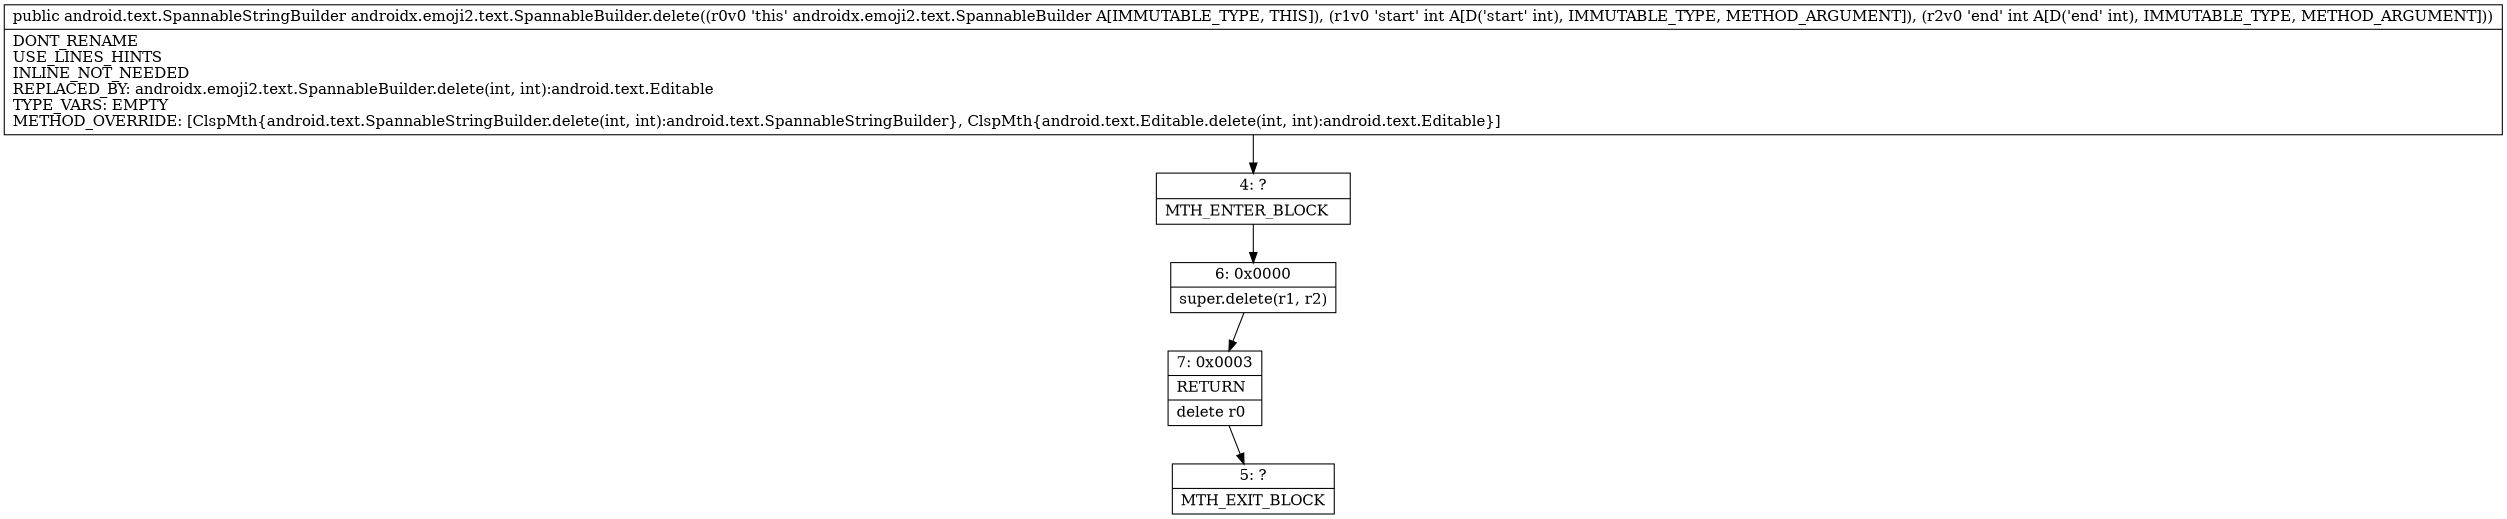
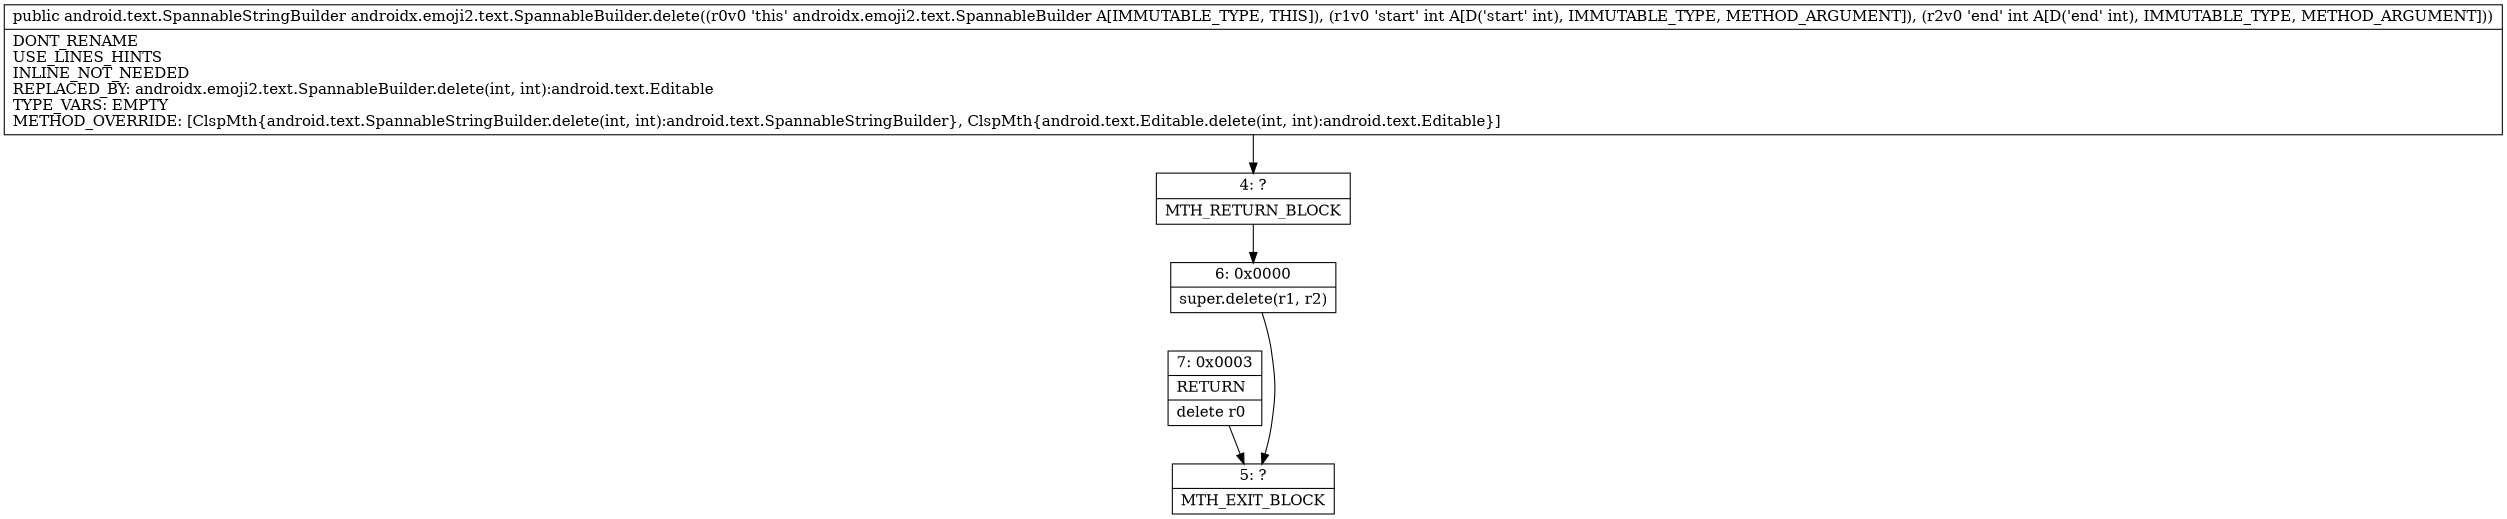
(1247, 211) -> (1253, 211)
(1238, 327) -> (1275, 383)
